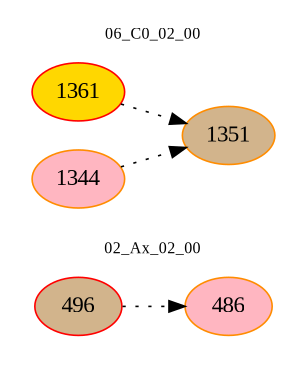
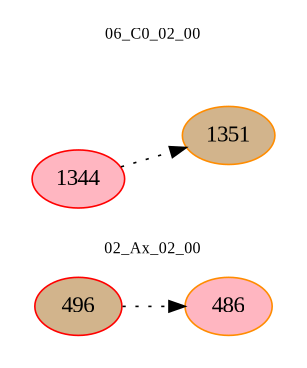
(78, 92) -> none
(78, 179) -> (78, 179)
